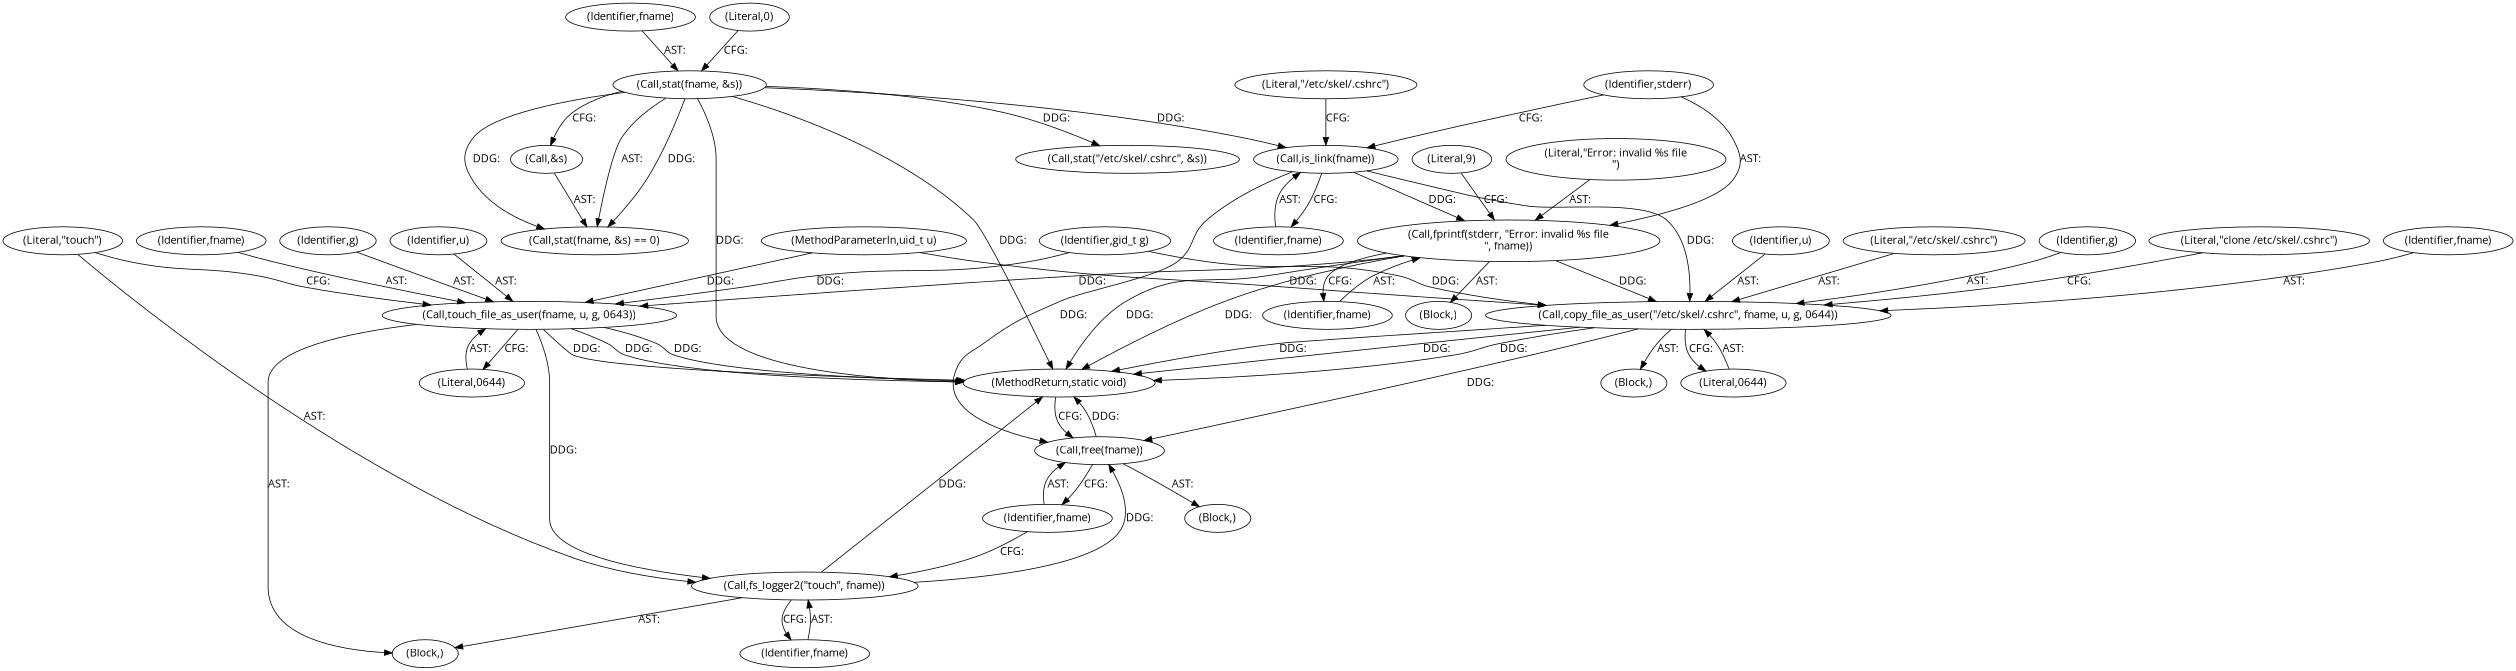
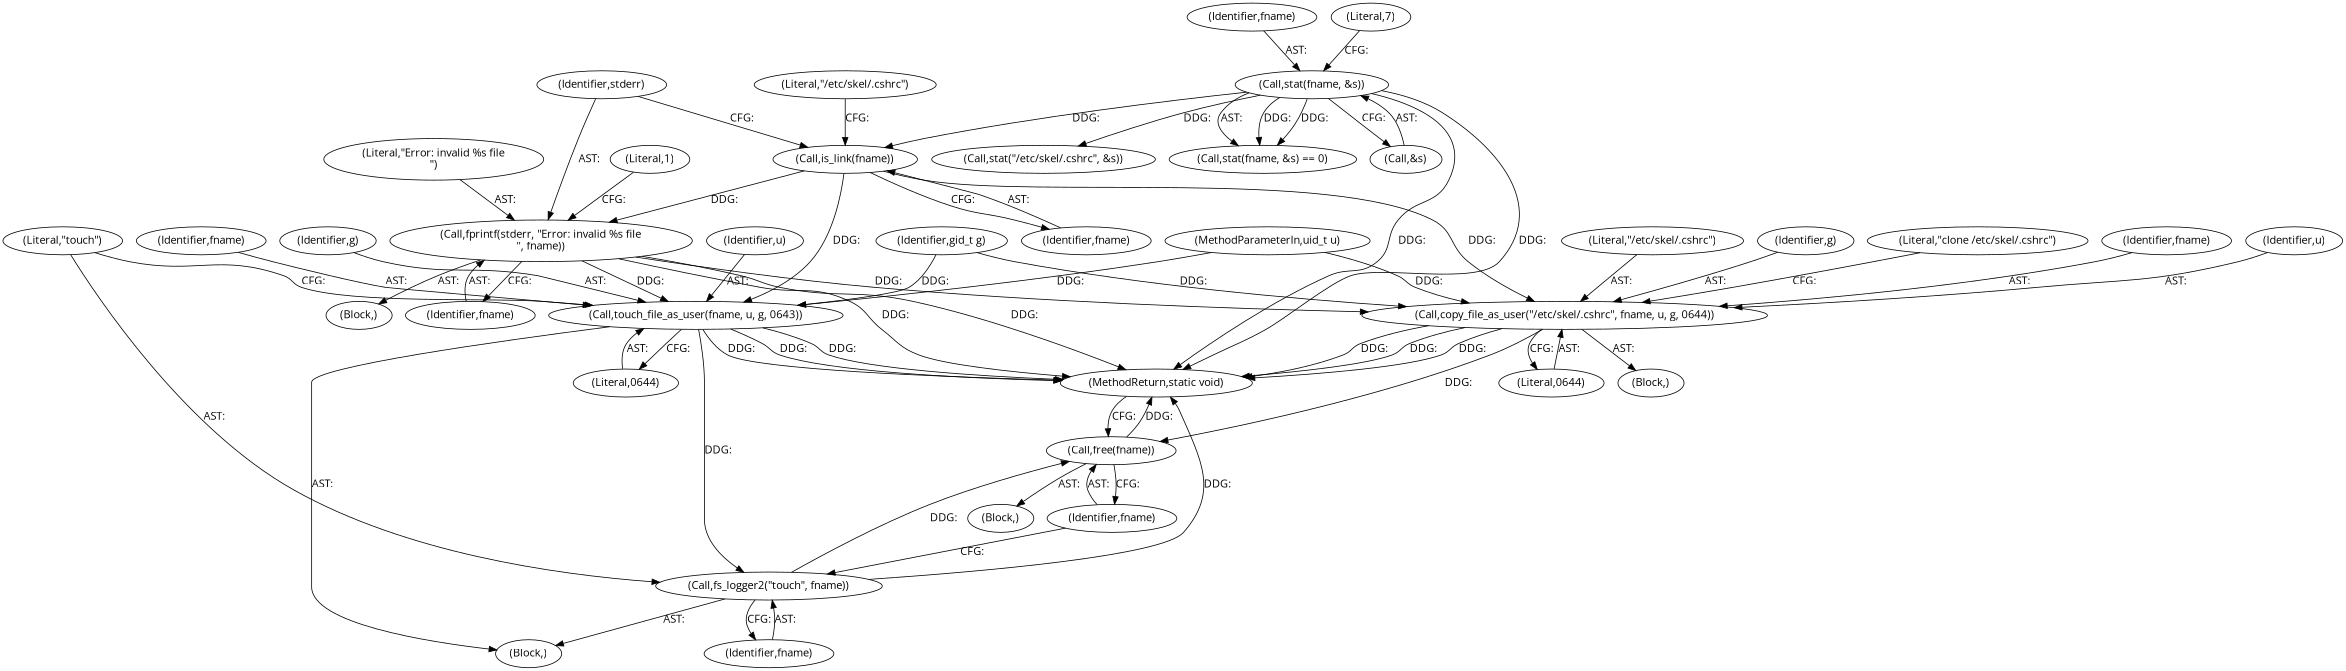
(750, 17) -> (1371, 17)
(1452, 159) -> (650, 159)
(569, 197) -> (1392, 117)
(1071, 297) -> (818, 252)
